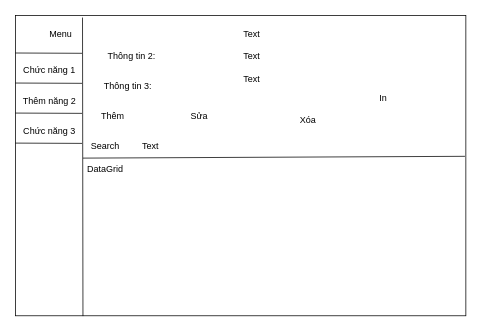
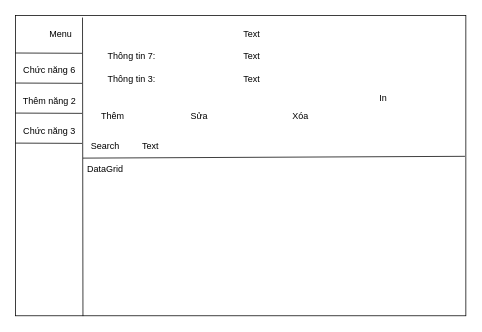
(132, 57) -> (132, 57)
(50, 70) -> (50, 70)
(128, 87) -> (132, 79)
(308, 120) -> (300, 117)
